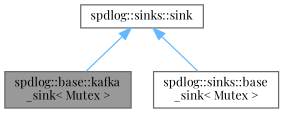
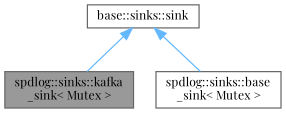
(142, 16) -> (143, 16)
(68, 90) -> (69, 90)
